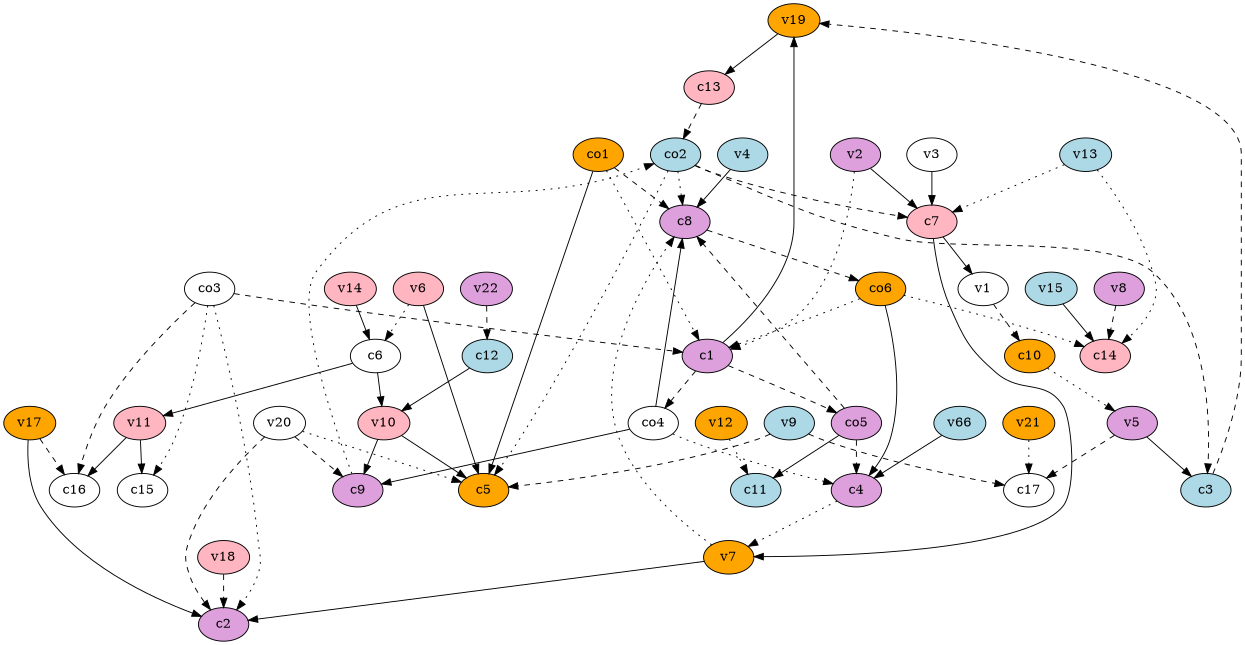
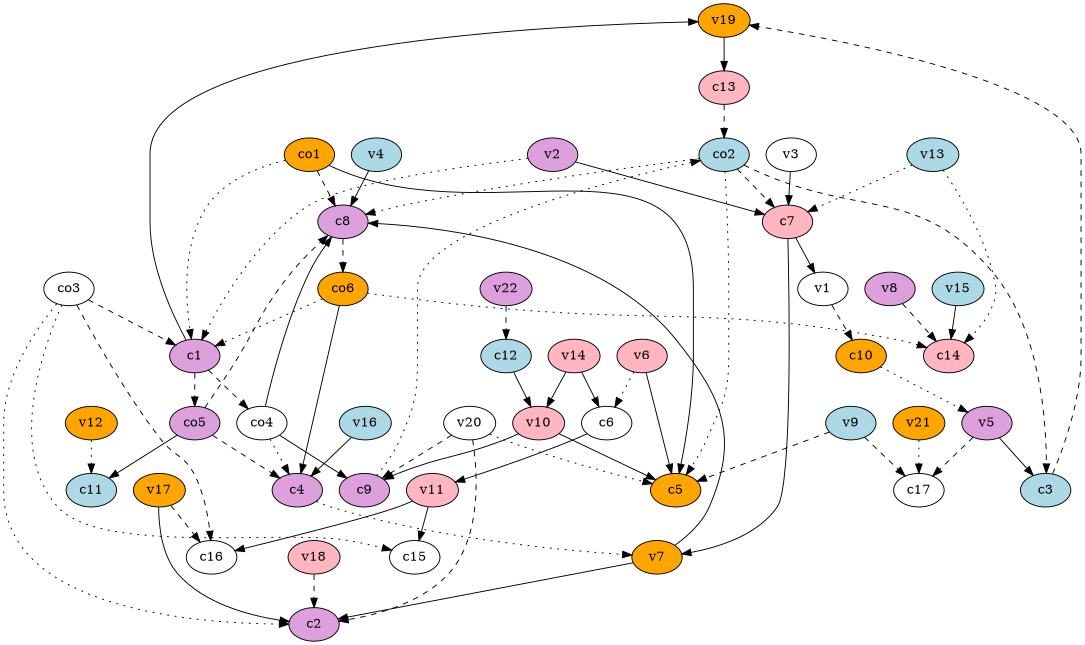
(379, 385) -> (559, 385)
(613, 407) -> (643, 307)
(960, 423) -> (365, 423)
